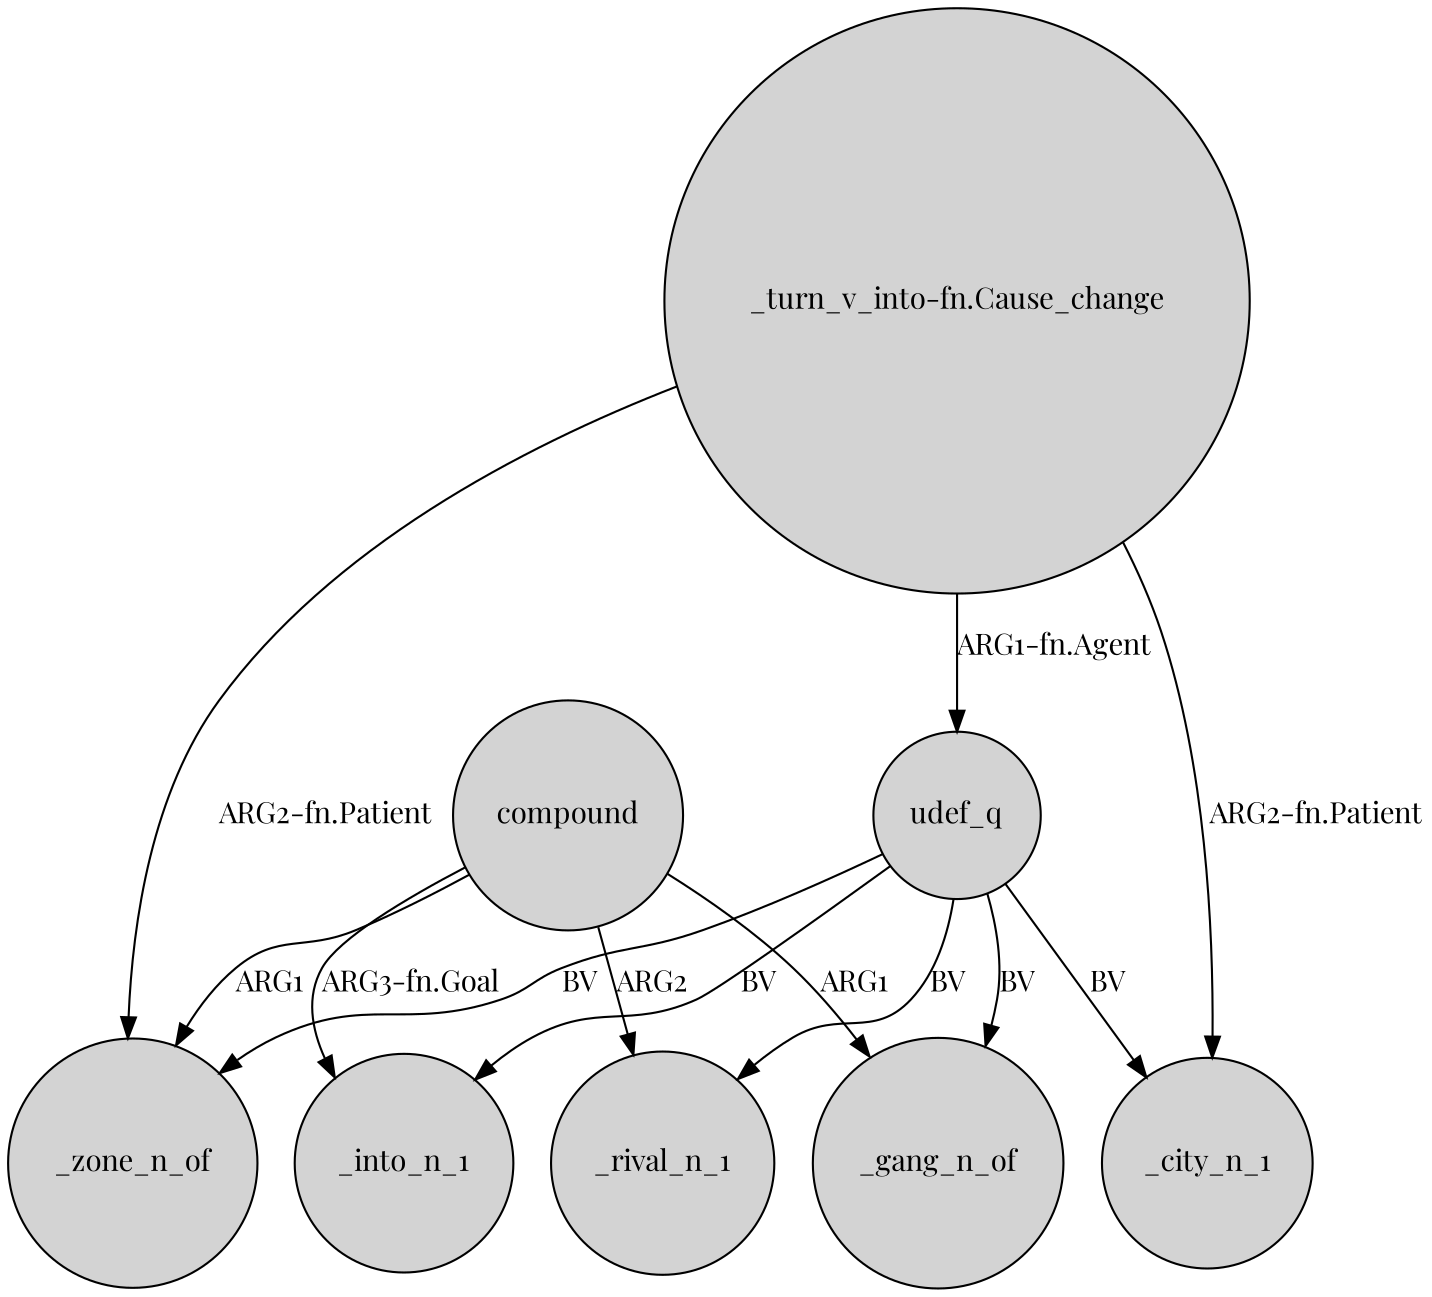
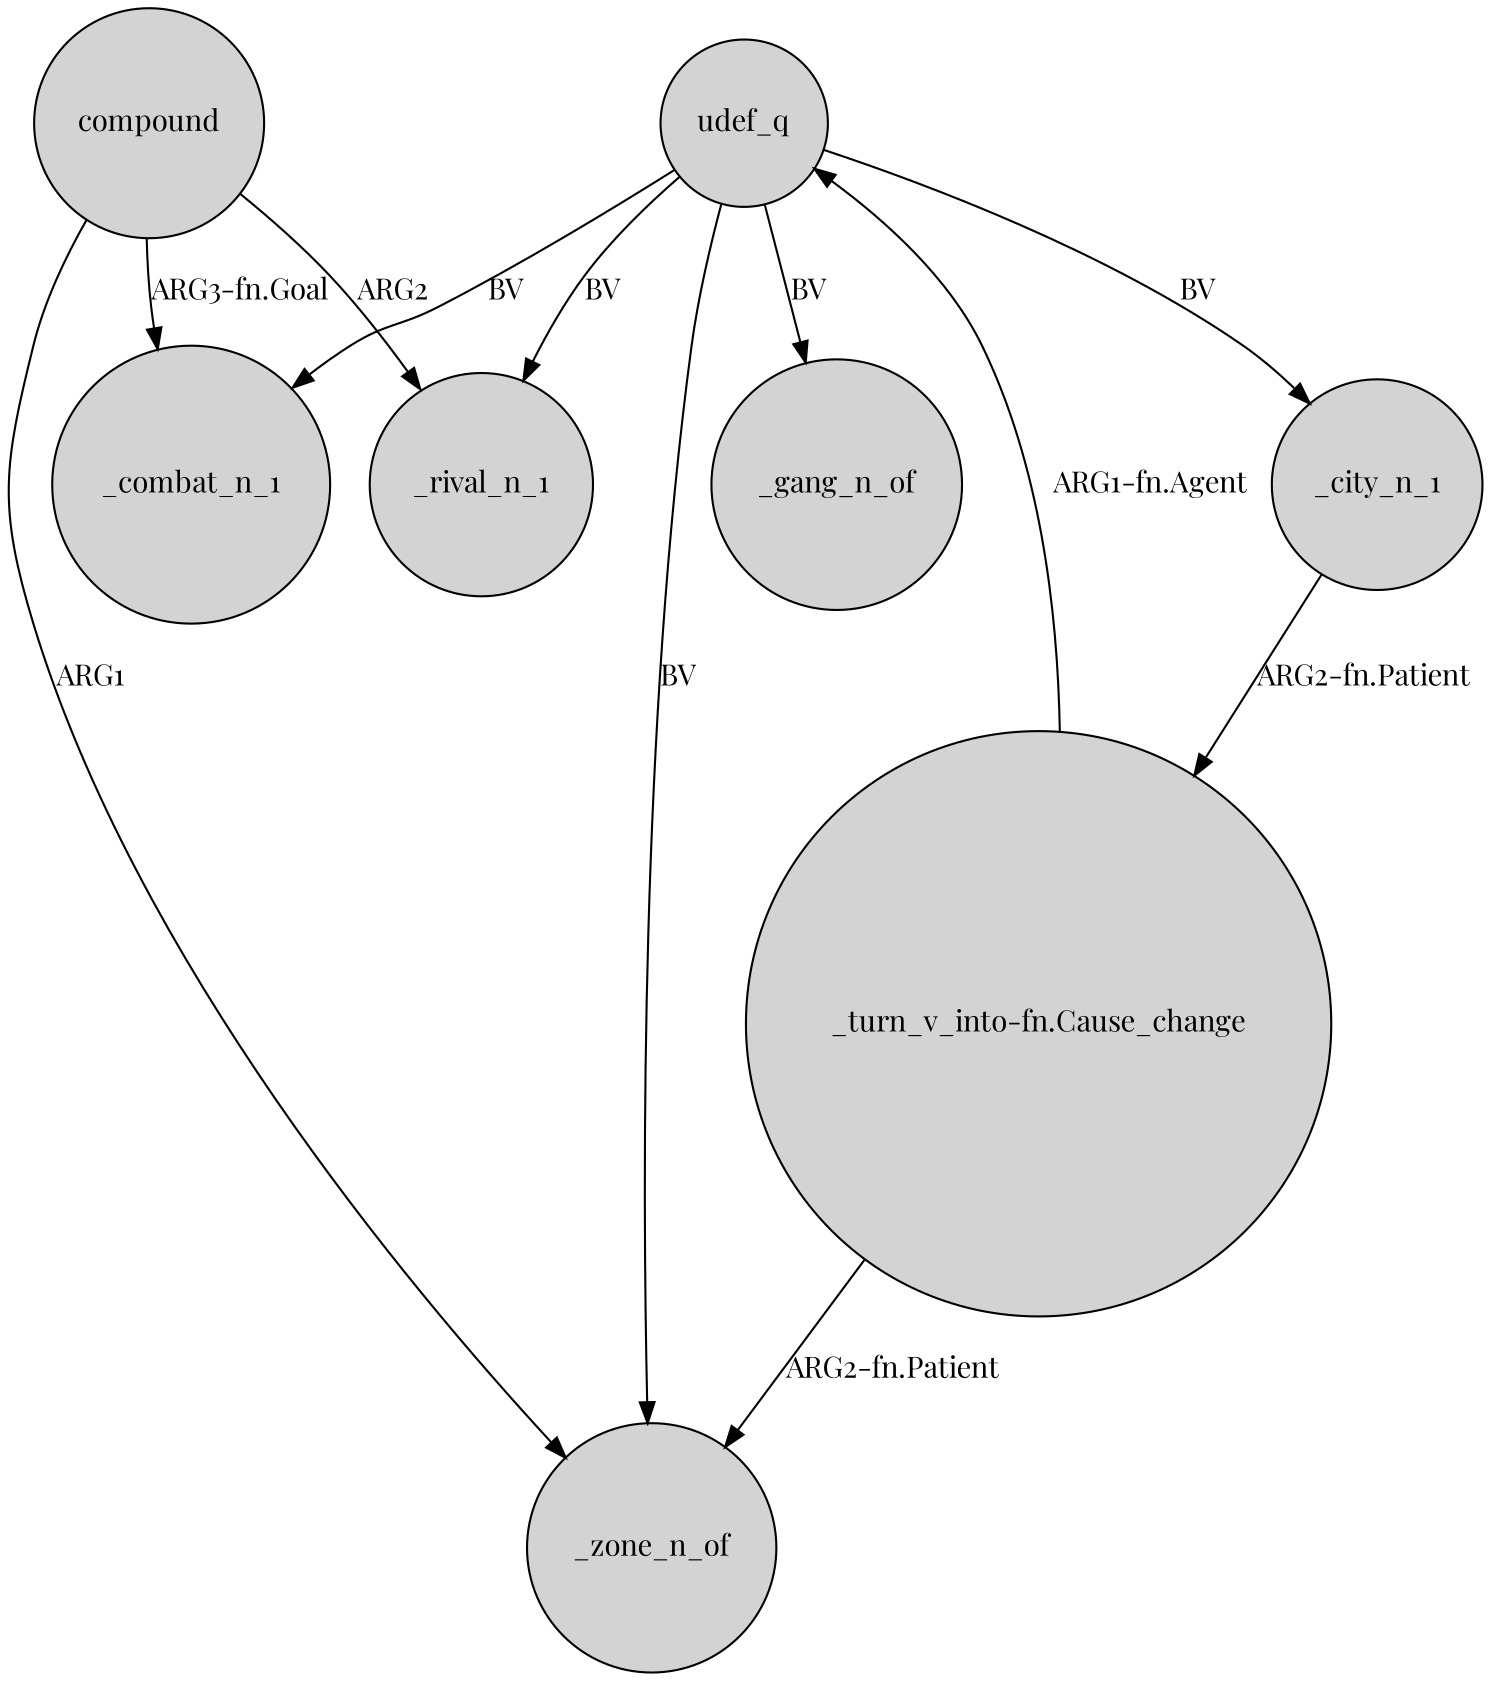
(1196, 784) -> (1264, 666)
(760, 940) -> none
(404, 1163) -> (191, 485)
